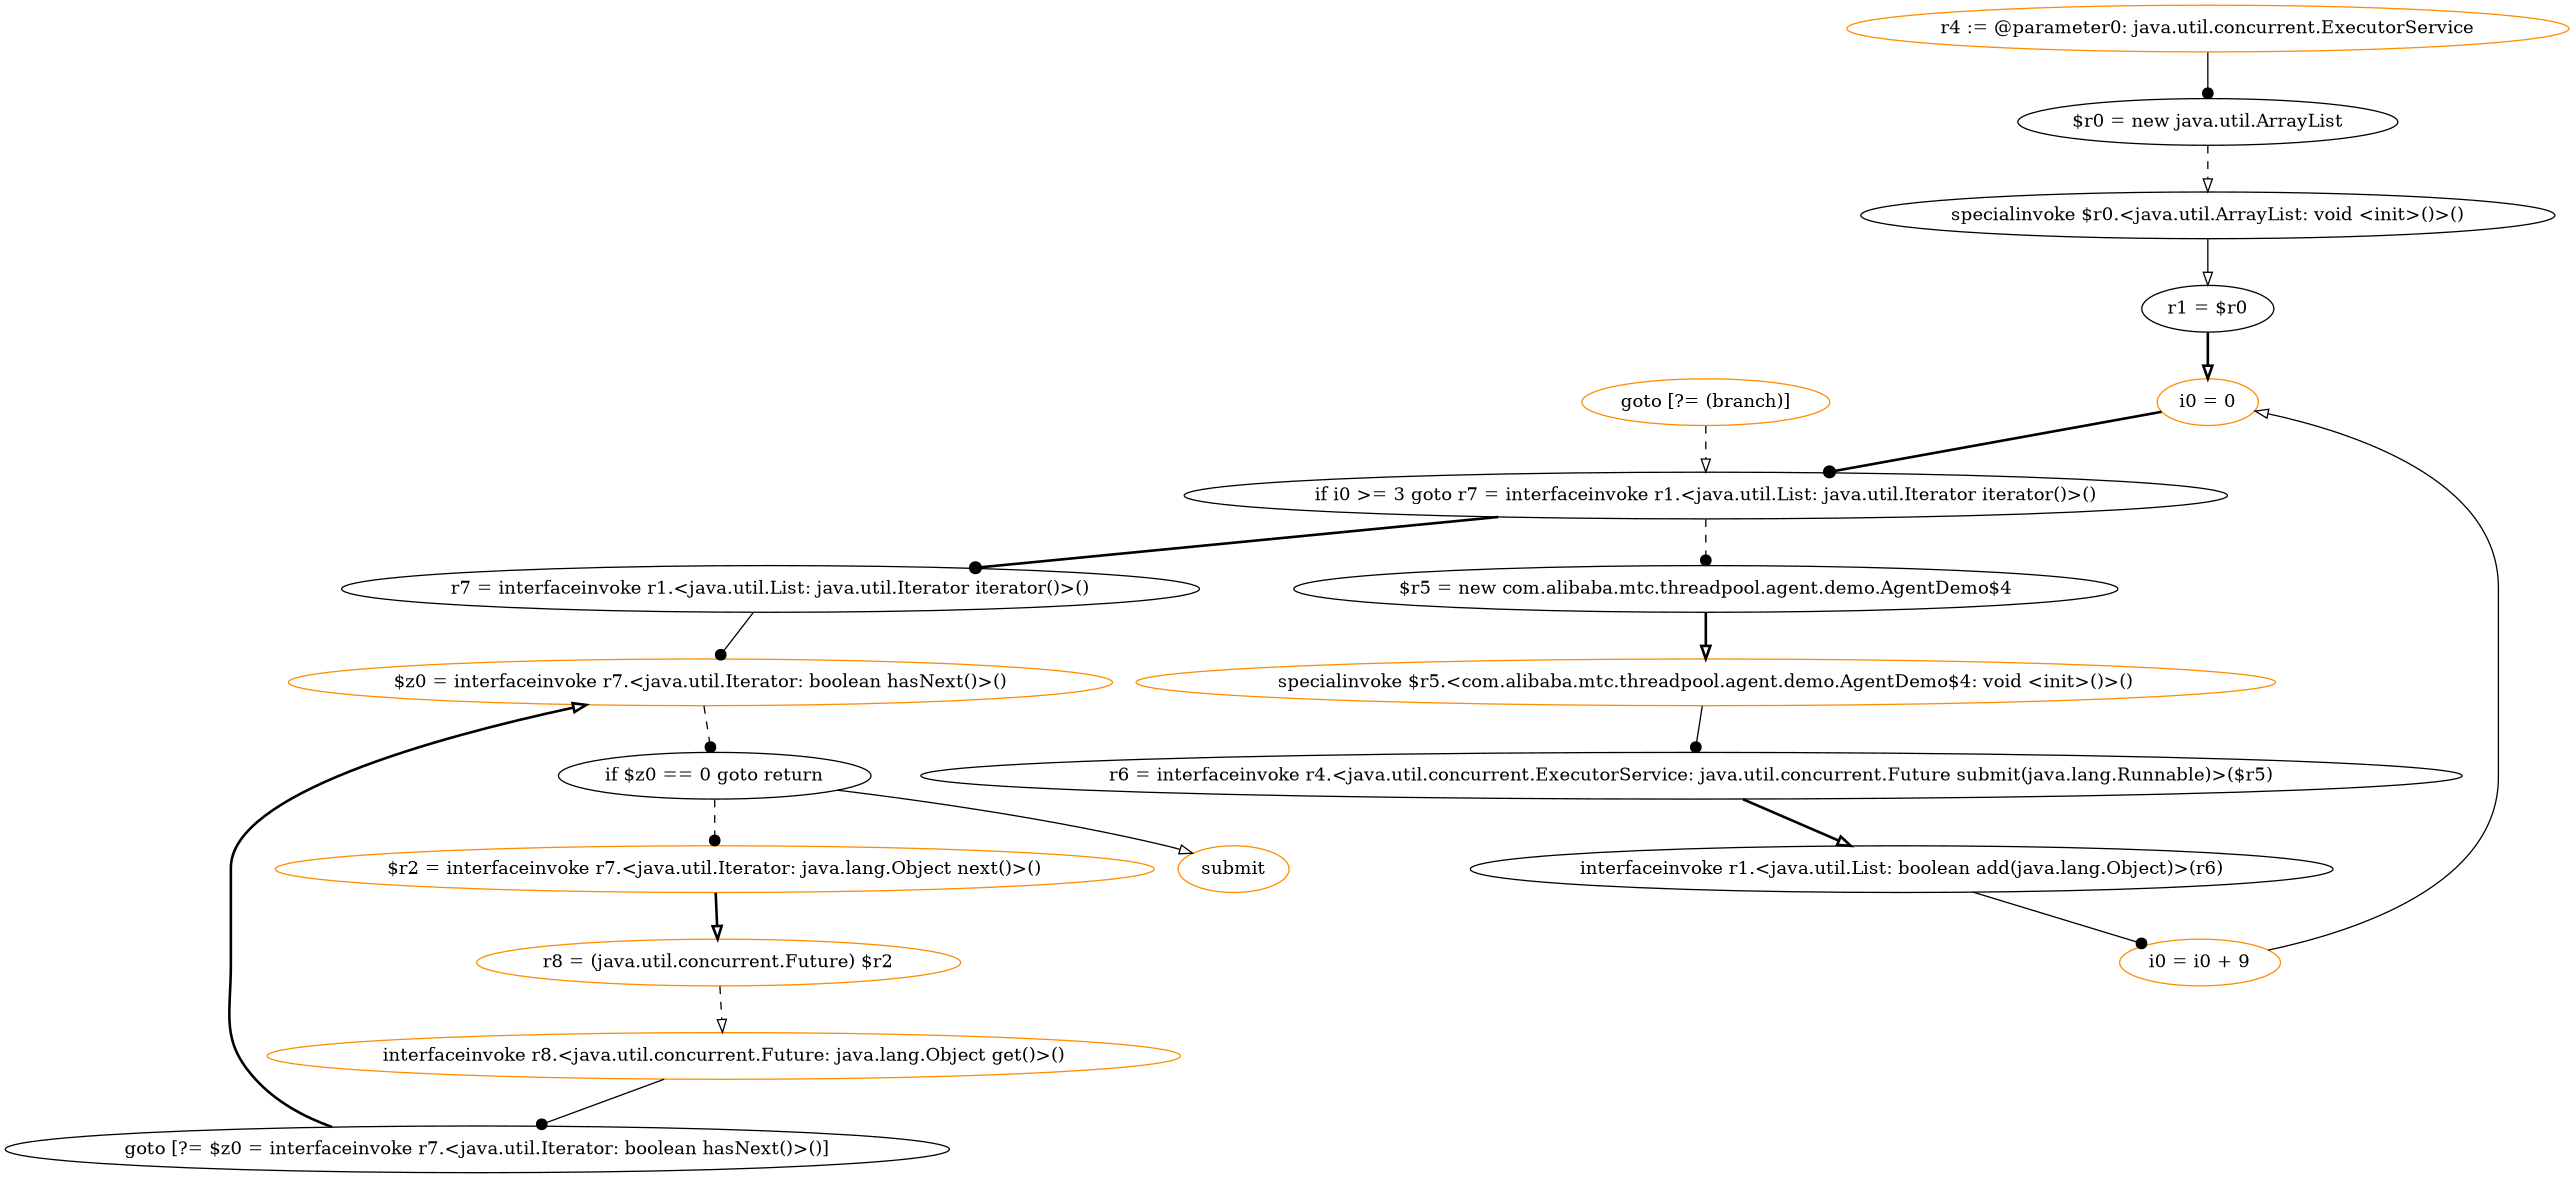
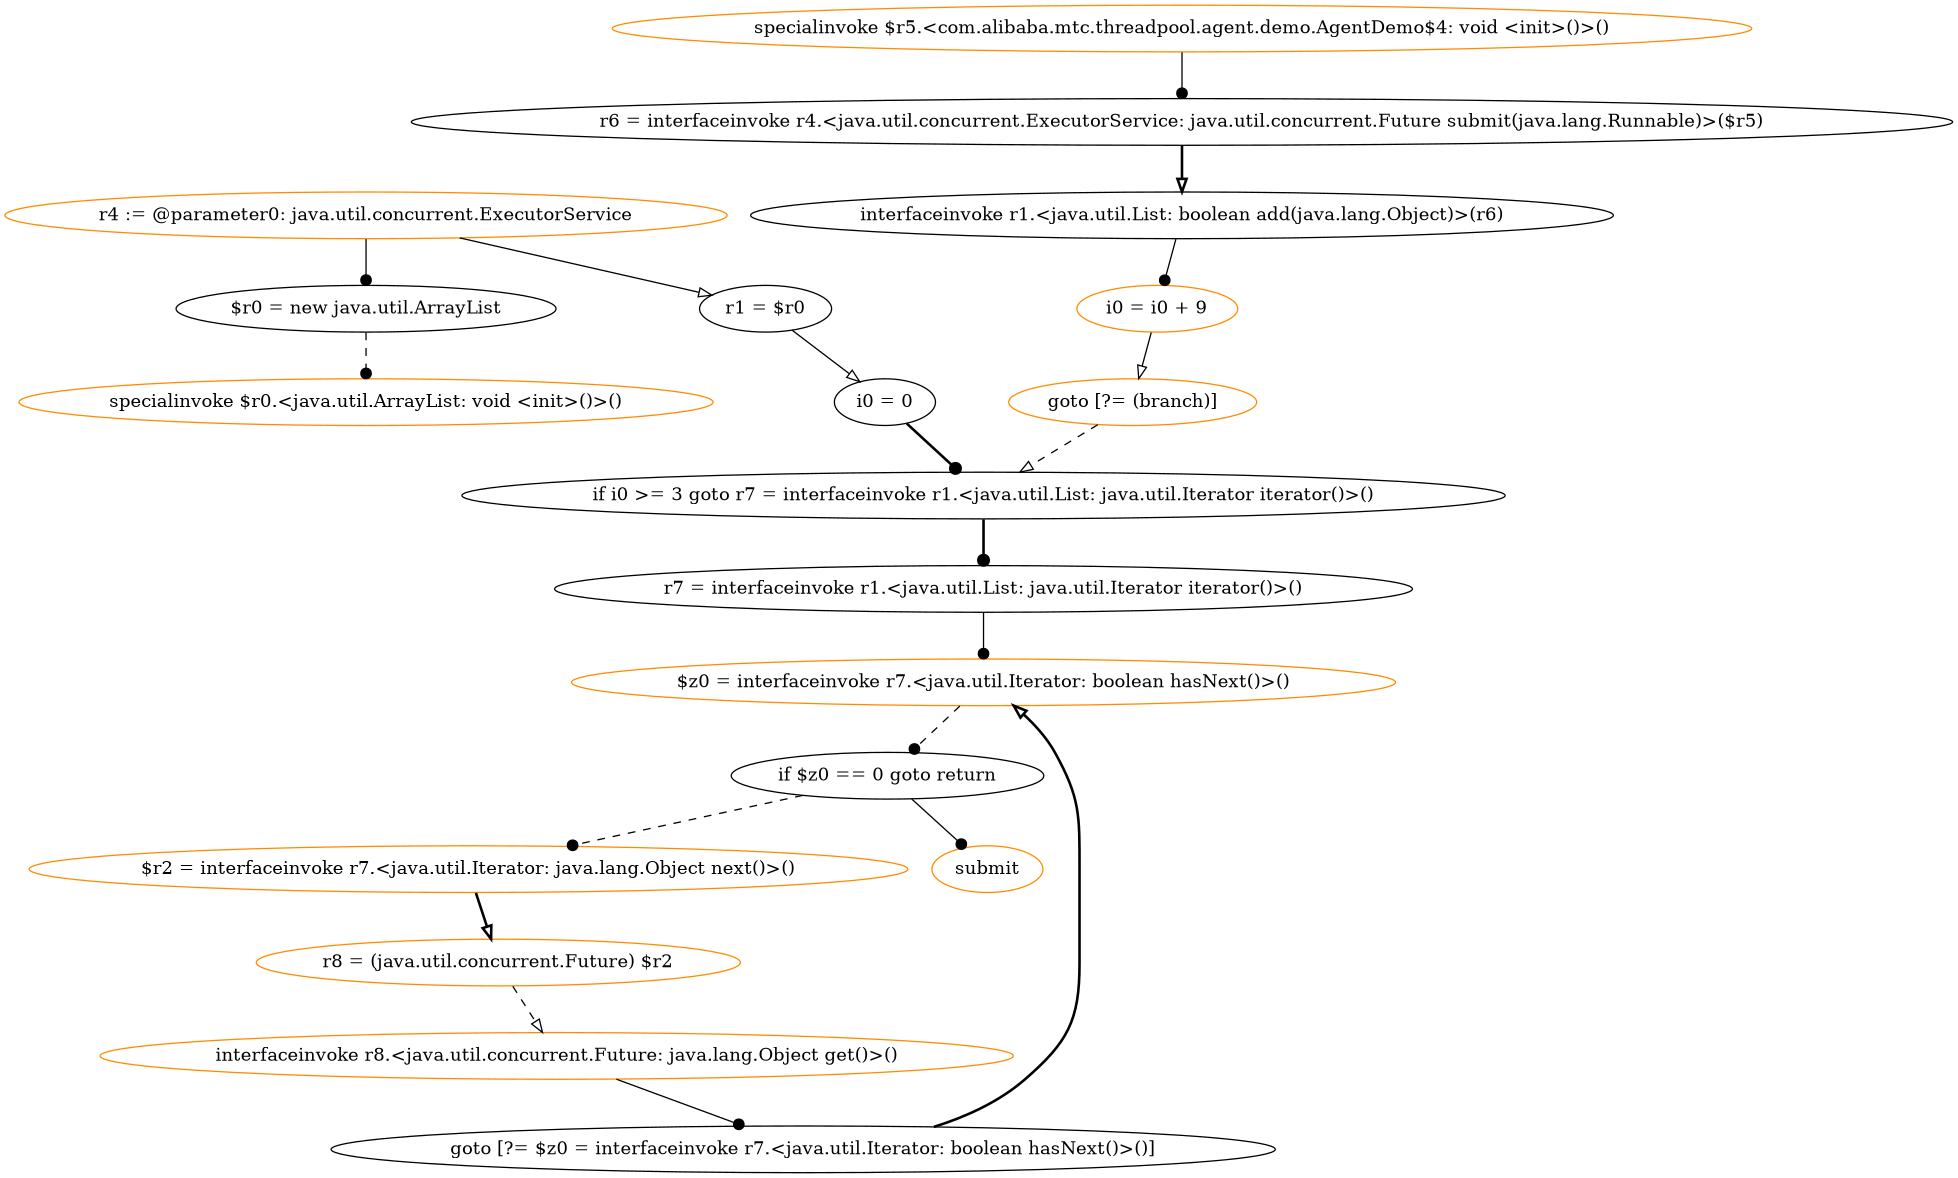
(2208, 162) -> (366, 350)
(2208, 215) -> (366, 402)
(2208, 256) -> (579, 265)
(2208, 349) -> (821, 352)
(2208, 402) -> (885, 402)
(1706, 589) -> none
(2498, 682) -> (1147, 349)
(1009, 815) -> (935, 820)
